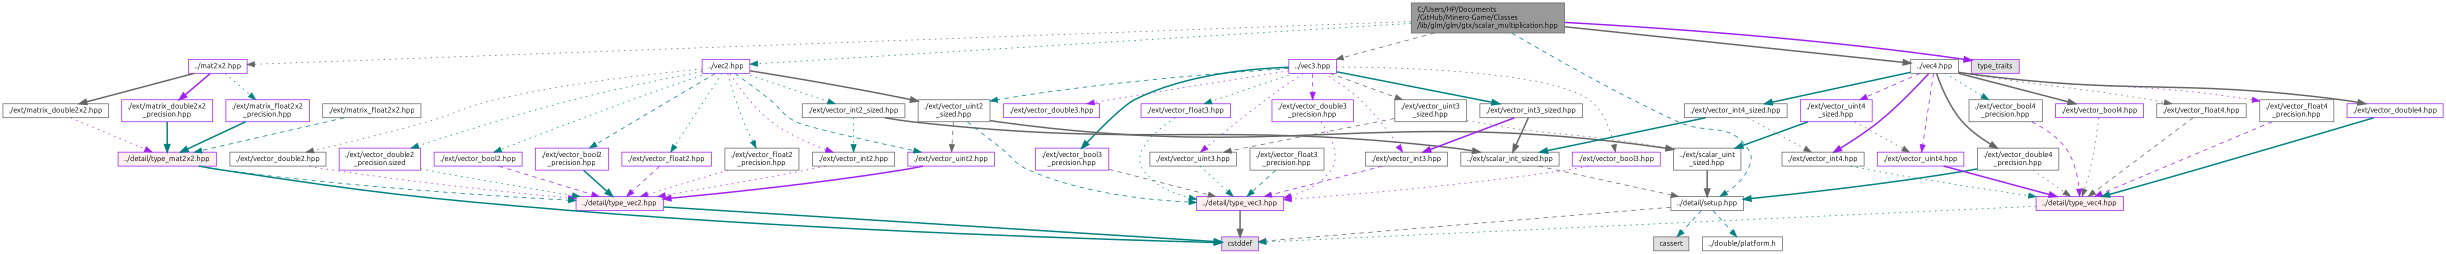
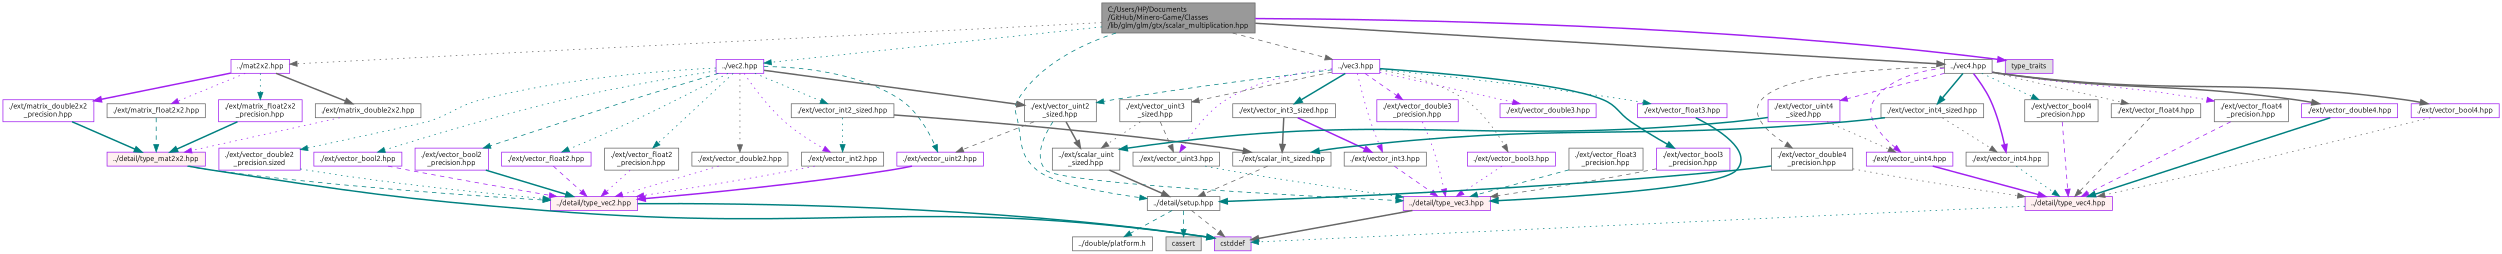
none -> (212, 87)
(1957, 114) -> (1822, 77)
(1141, 164) -> (1656, 189)
